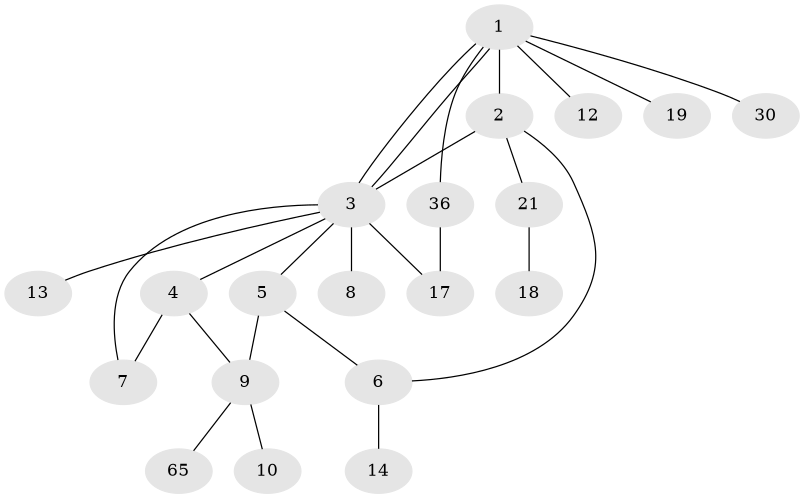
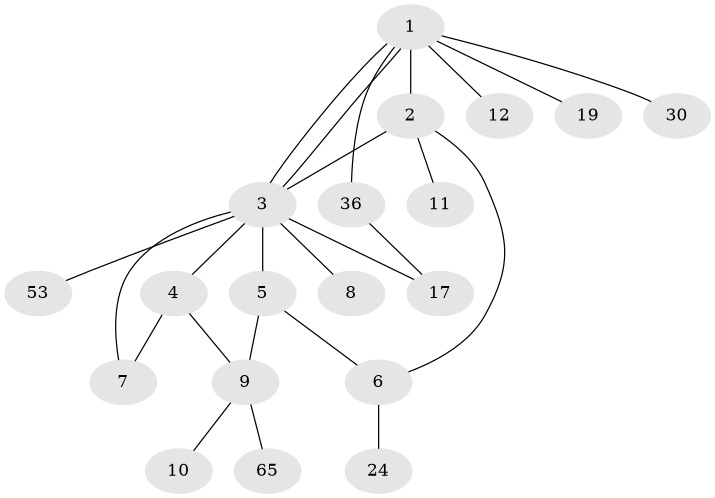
(529, 205) -> (440, 205)
(38, 294) -> (38, 294)
(529, 294) -> none
(379, 471) -> (379, 471)
